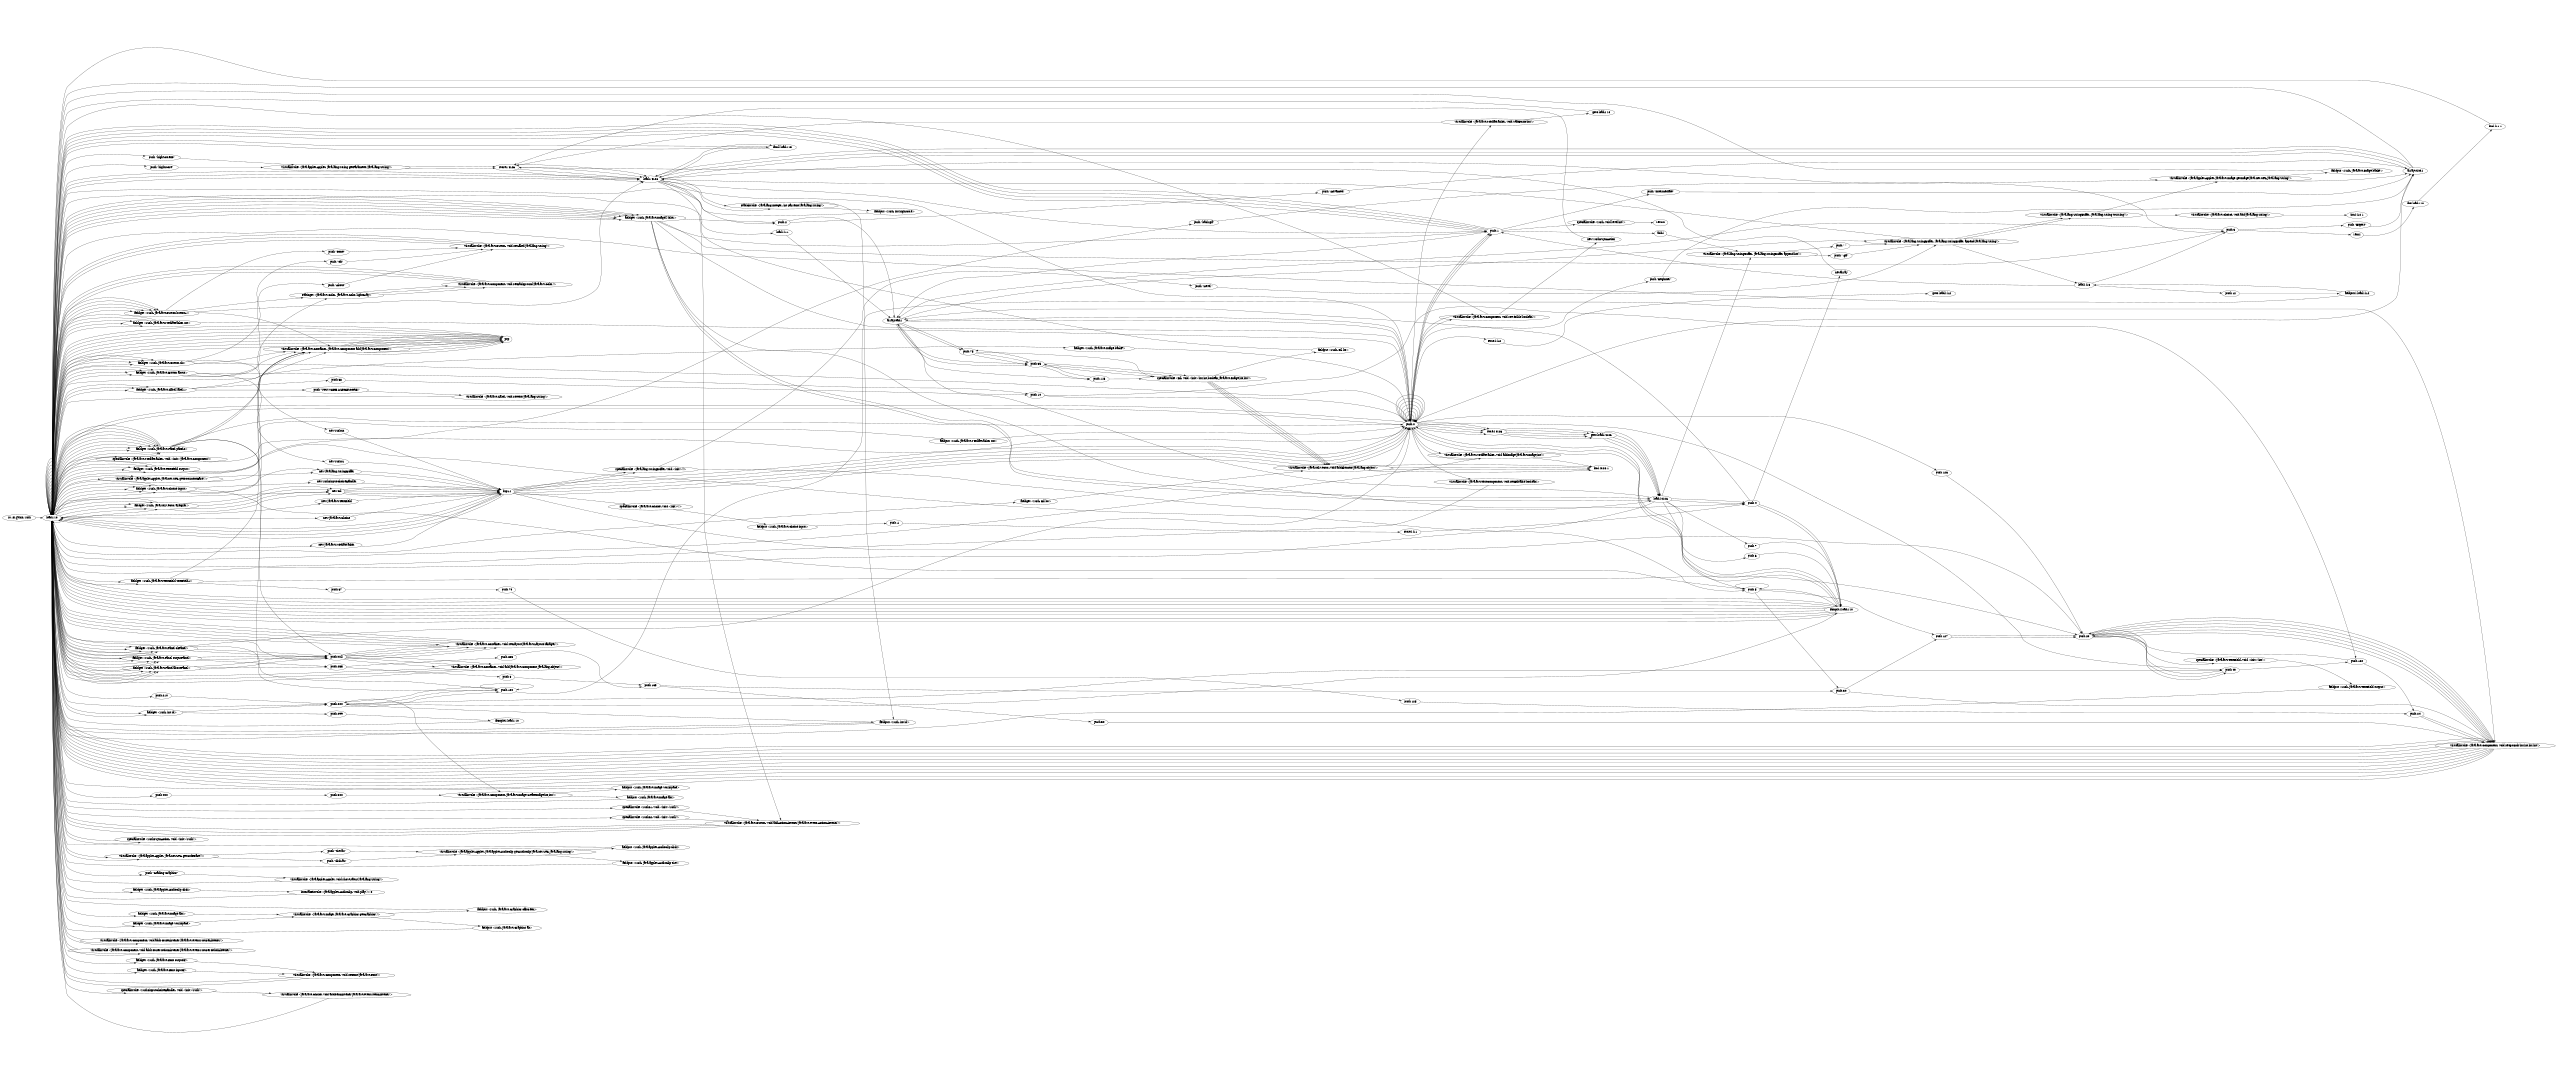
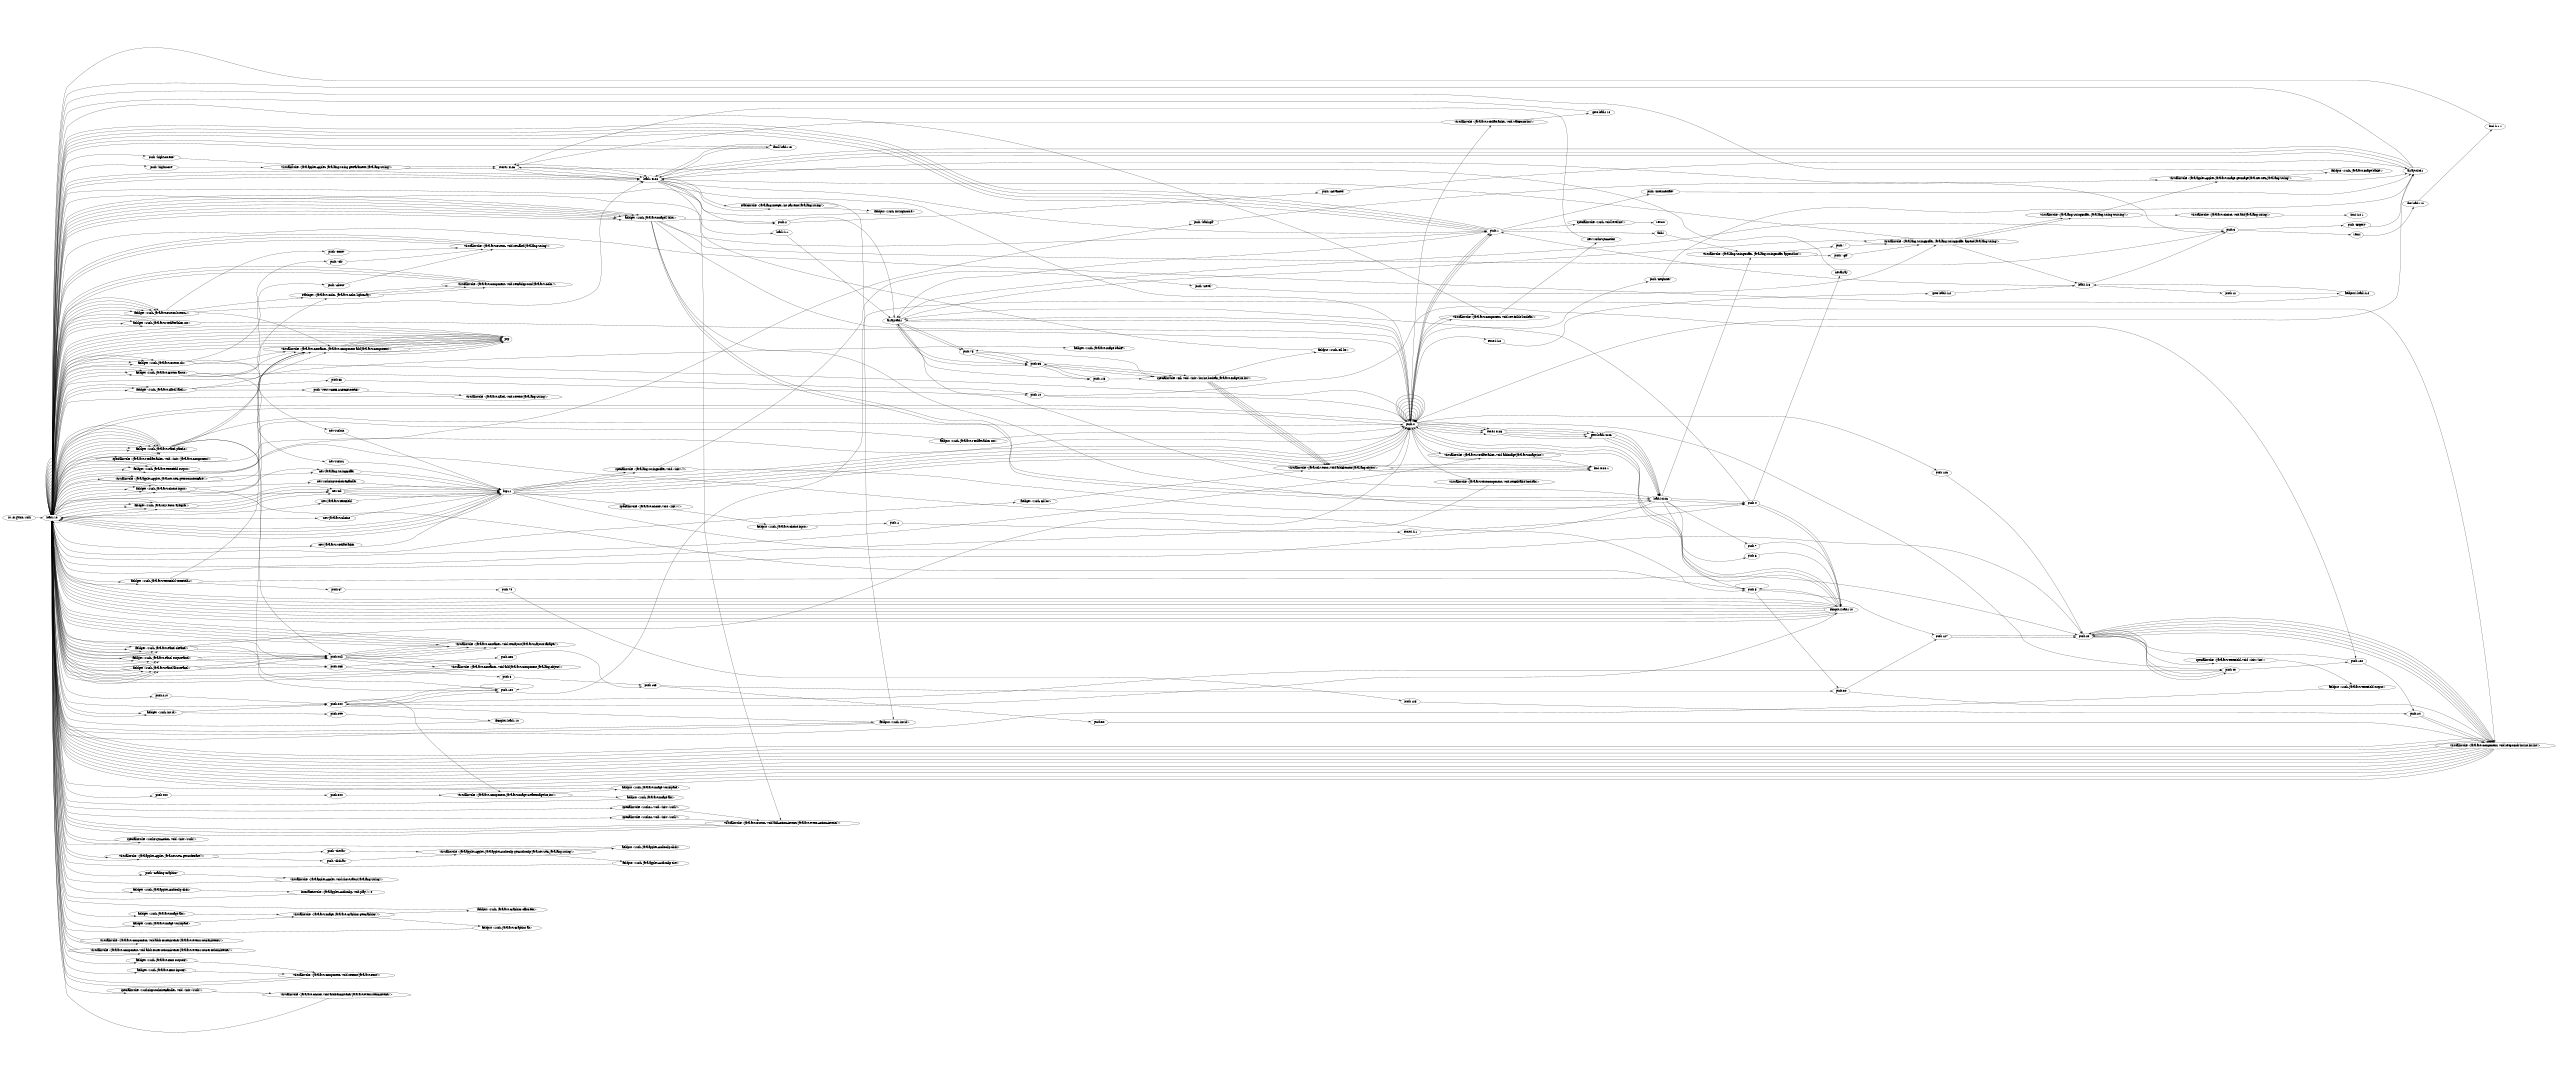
none -> (2014, 289)
(1278, 356) -> none
